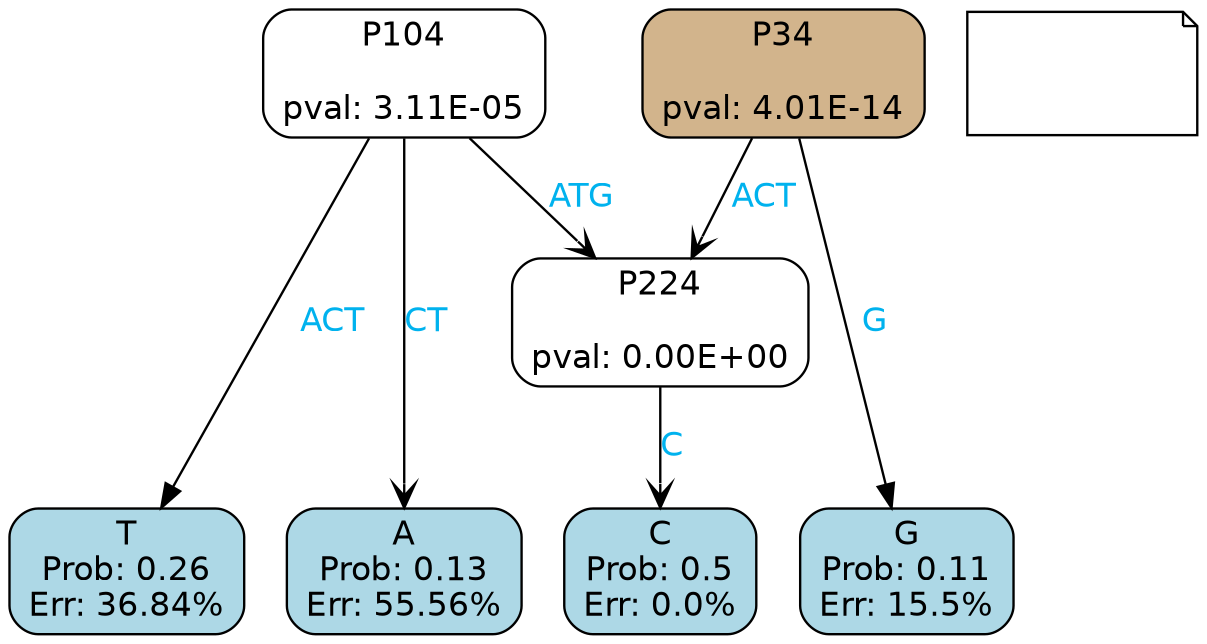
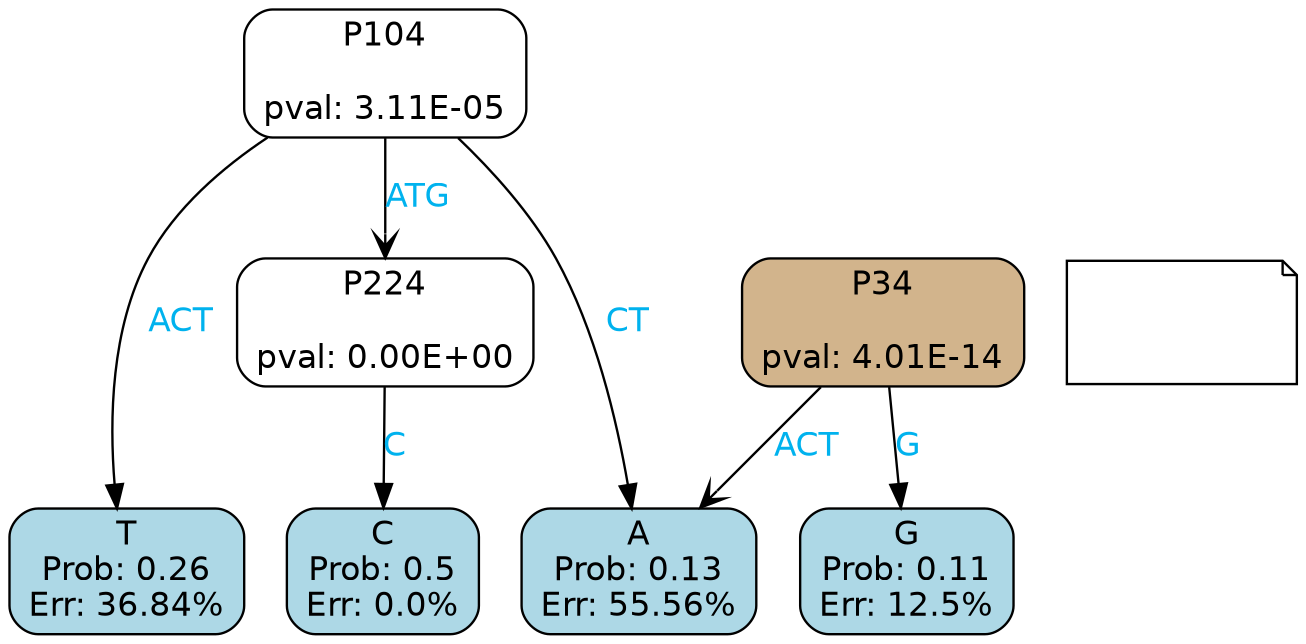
(727, 187) -> (769, 439)
(404, 311) -> (574, 296)
(660, 435) -> (384, 435)
(907, 571) -> (907, 571)
